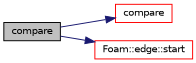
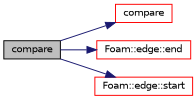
none -> (144, 50)
